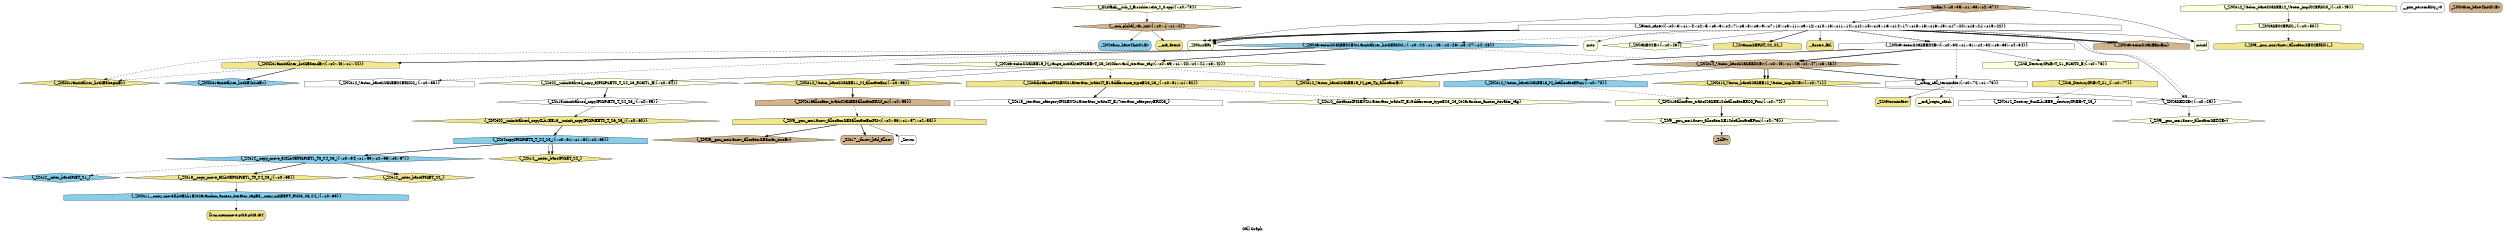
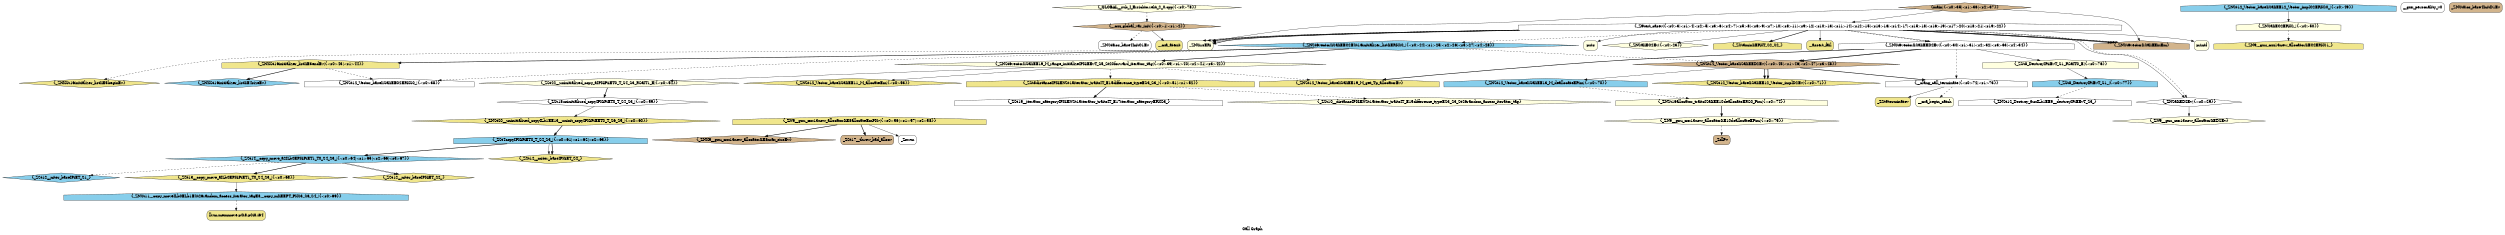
(2289, 8) -> (2289, 8)
(2103, 17) -> (2075, 14)
(1137, 35) -> (1137, 35)
(1125, 45) -> (1125, 45)
none -> (2076, 73)
(195, 74) -> (348, 73)
(2095, 83) -> (2095, 83)
(1992, 91) -> none
(853, 102) -> none
